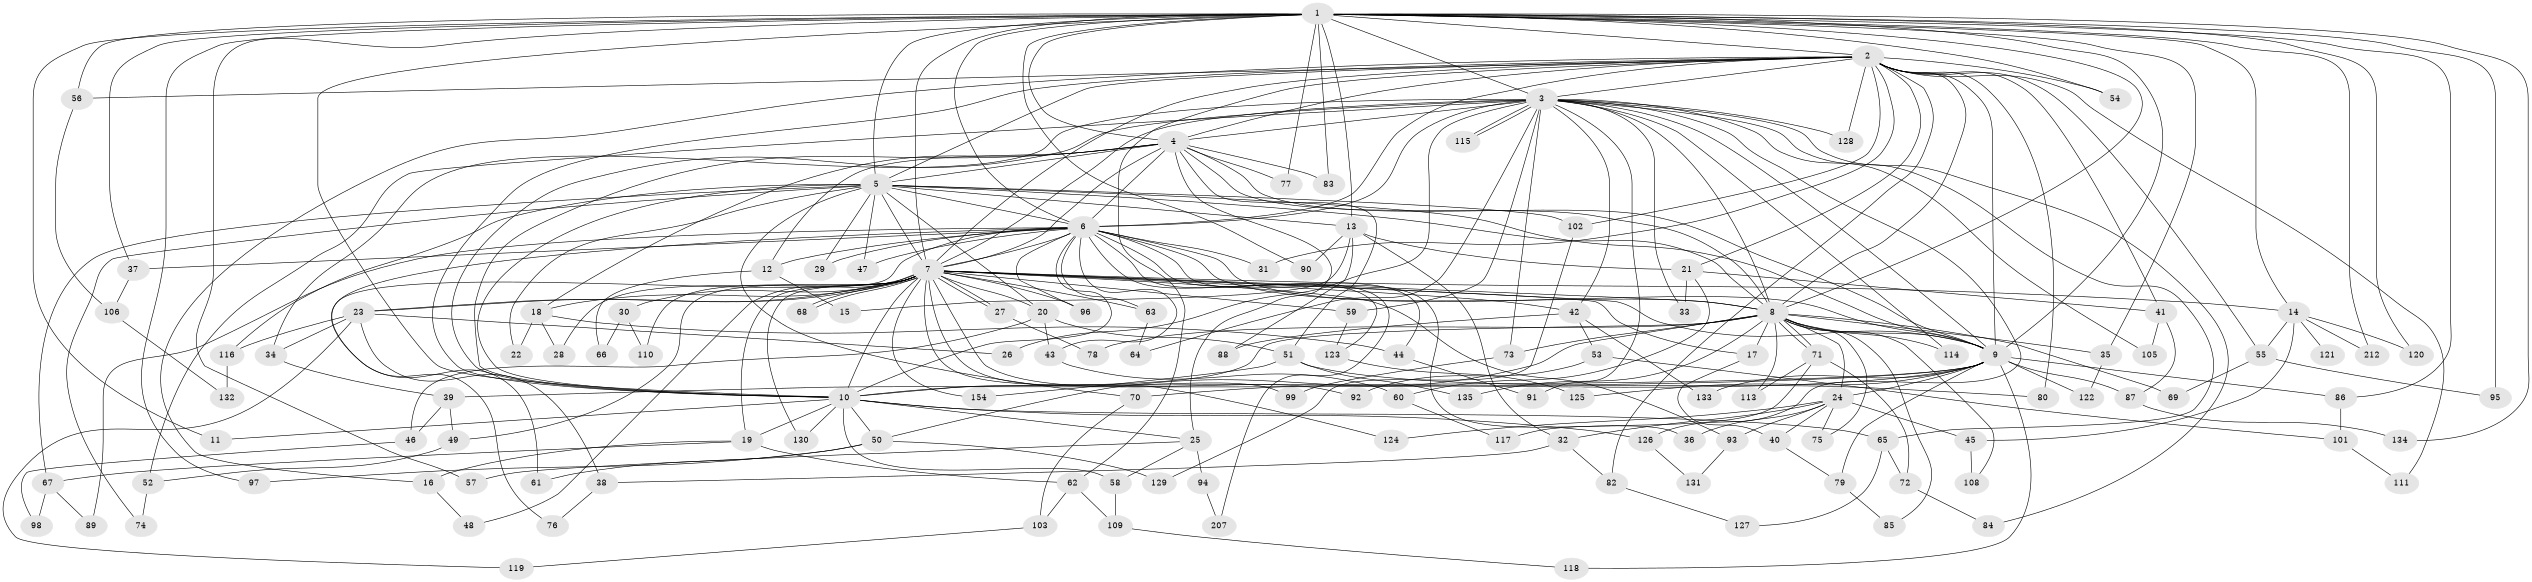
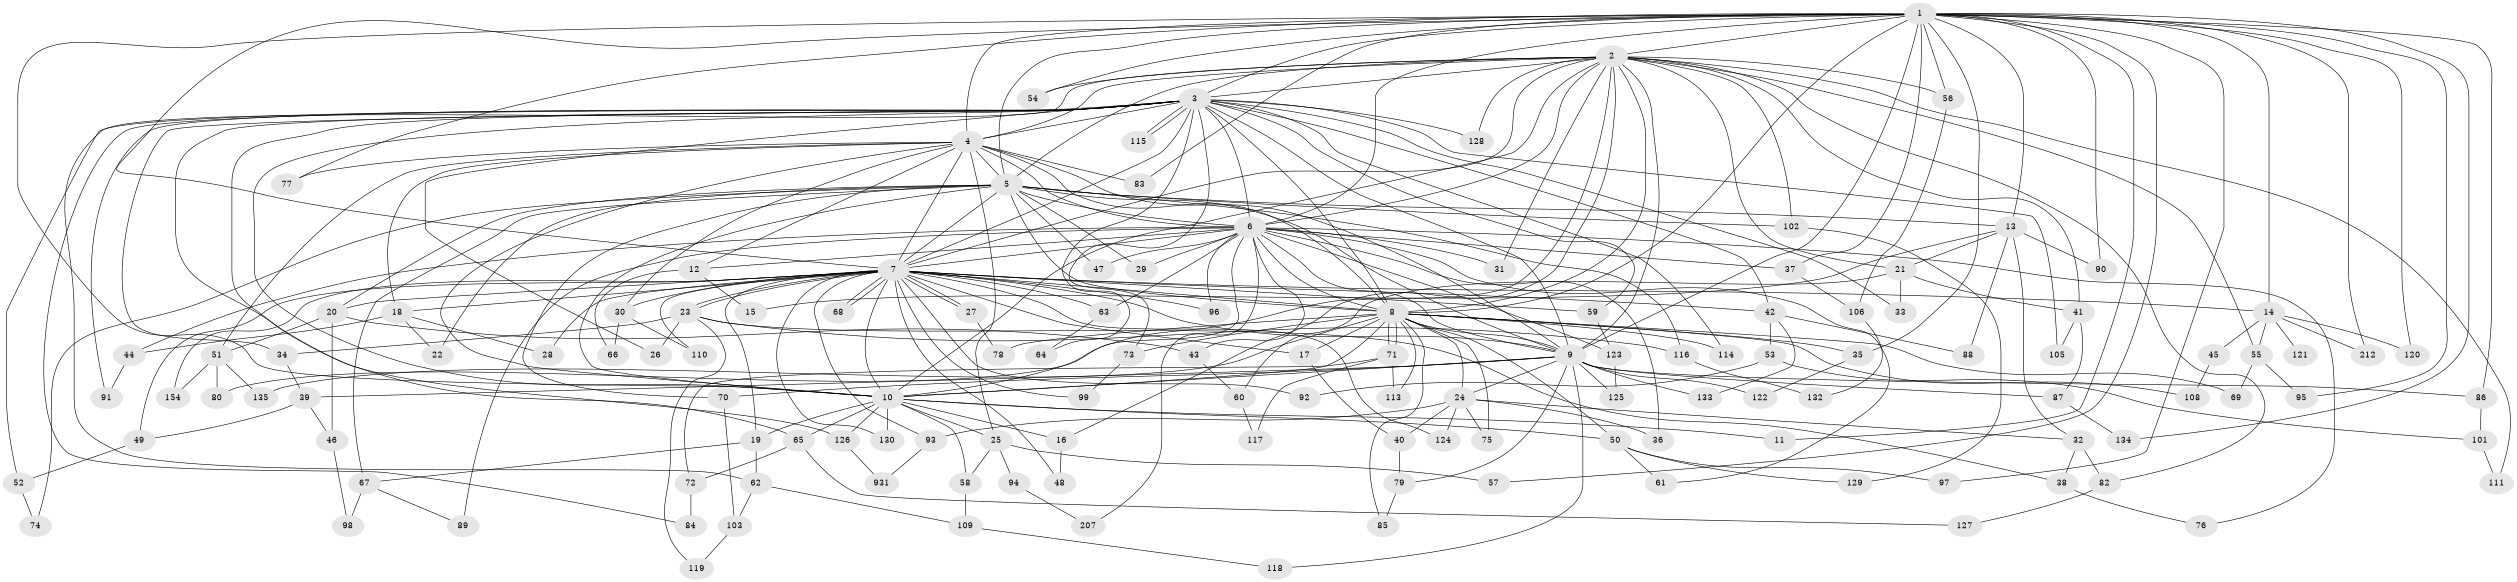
none -> (744, 215)
(1904, 419) -> none
(541, 454) -> (975, 419)
(1694, 483) -> (882, 483)
